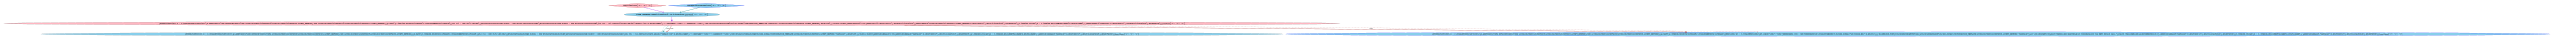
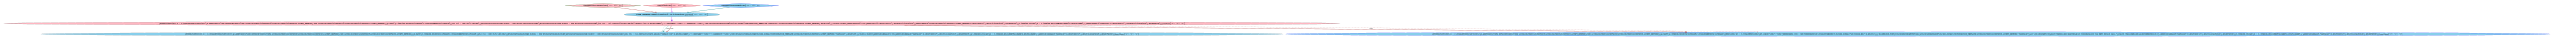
none -> (603, 6)
